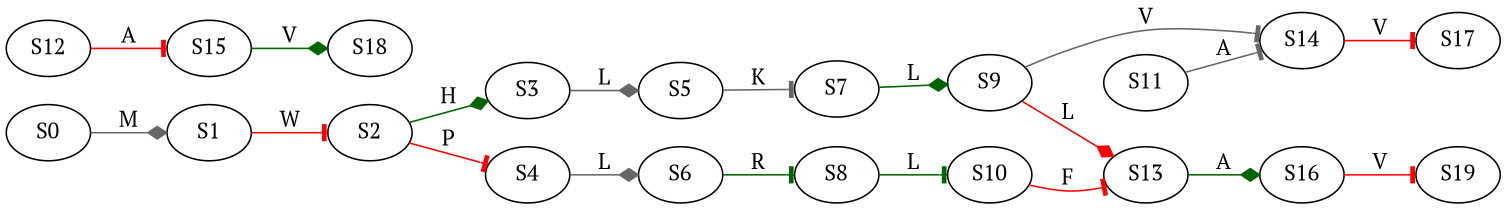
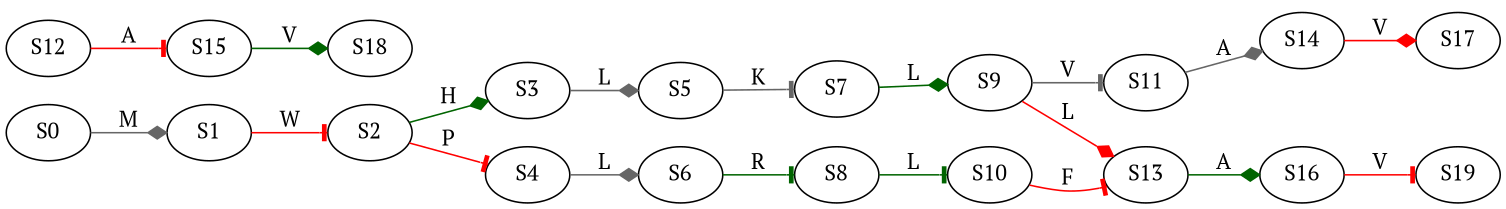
(1136, 32) -> (1064, 83)
(1376, 41) -> (1376, 41)
(1220, 63) -> (1220, 63)
